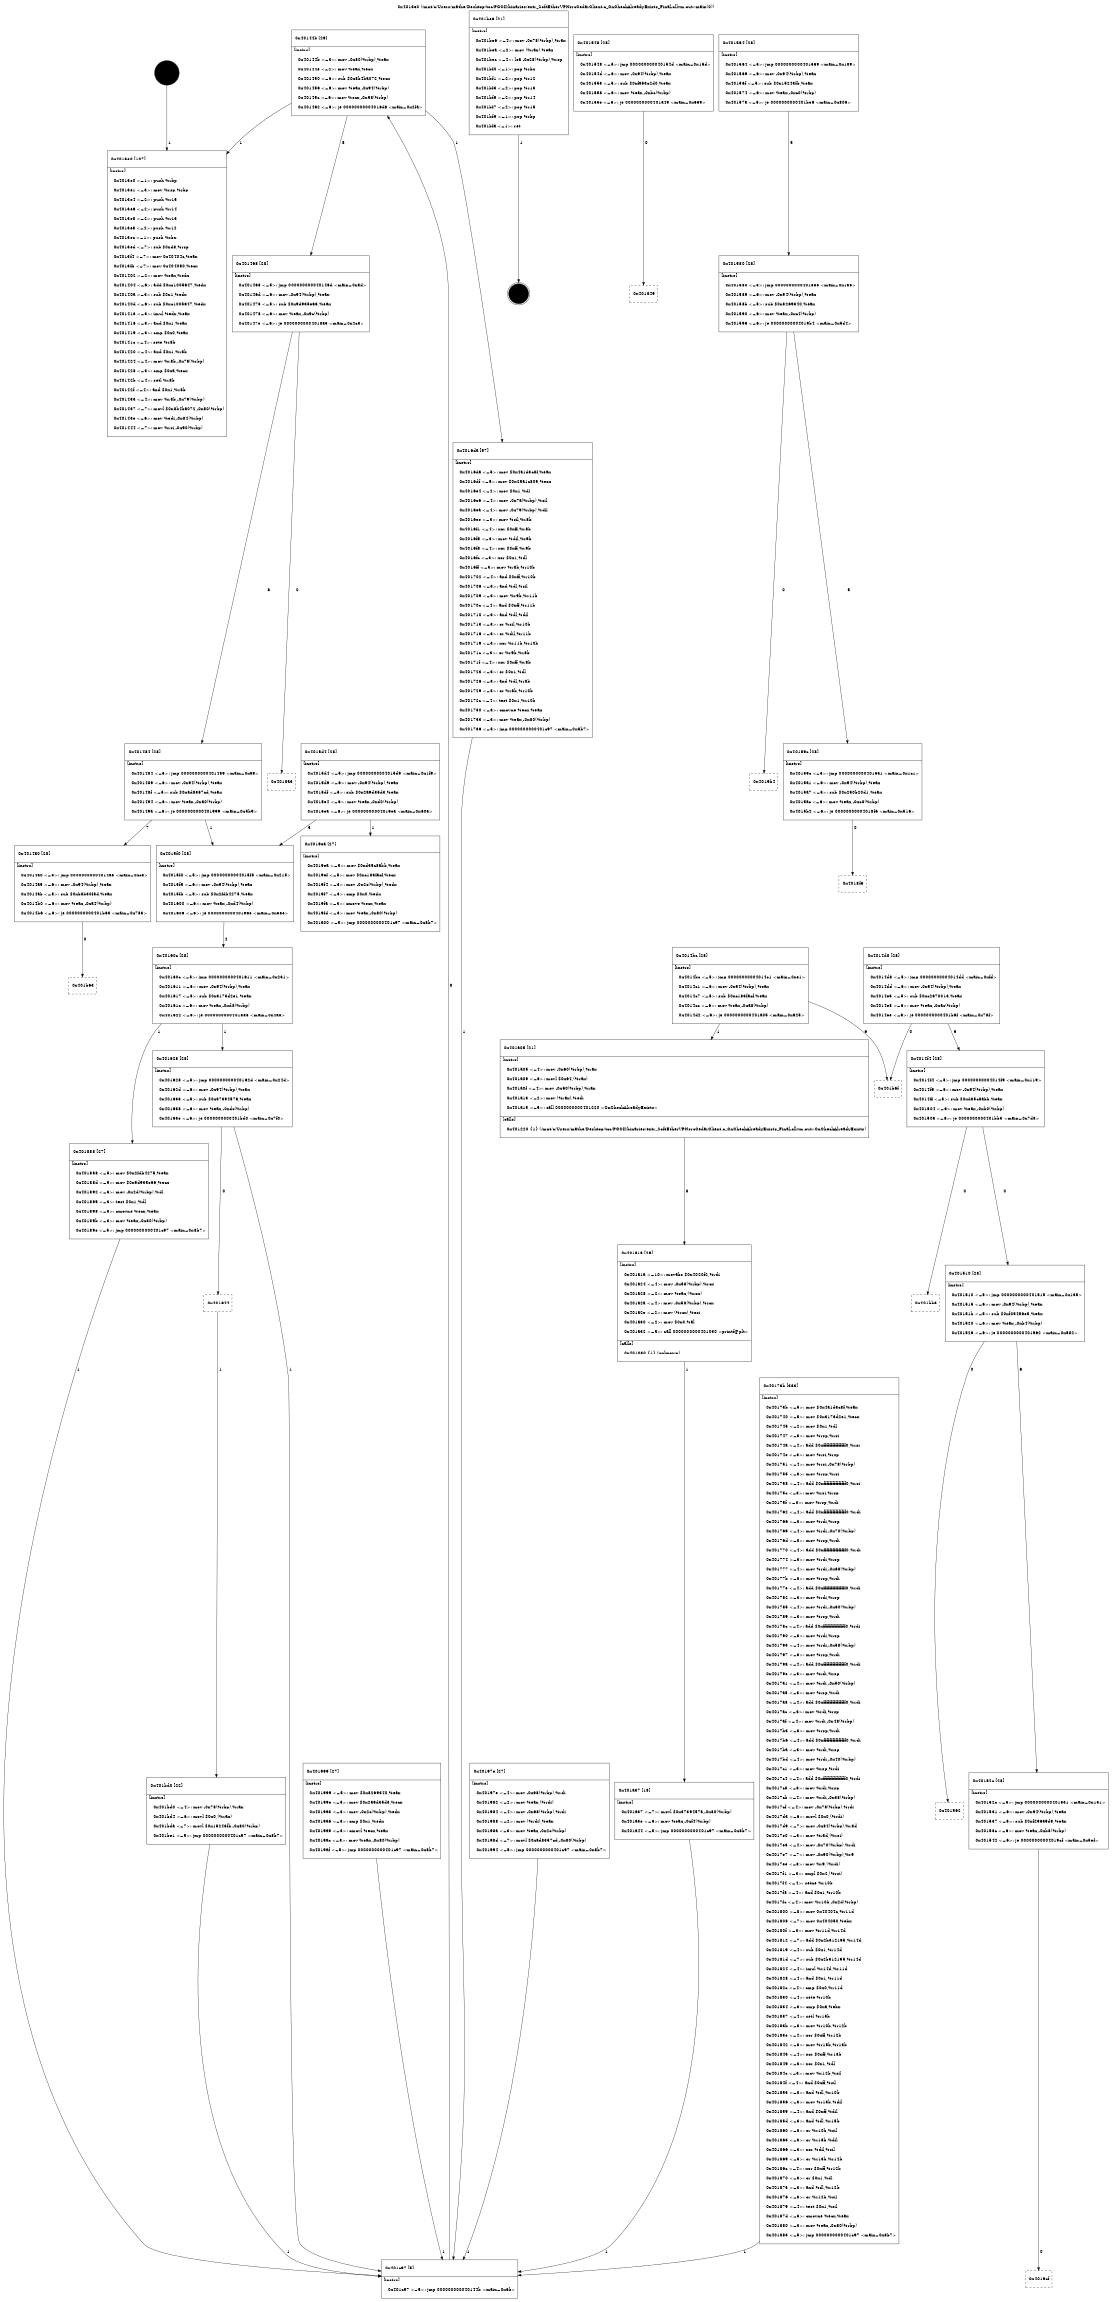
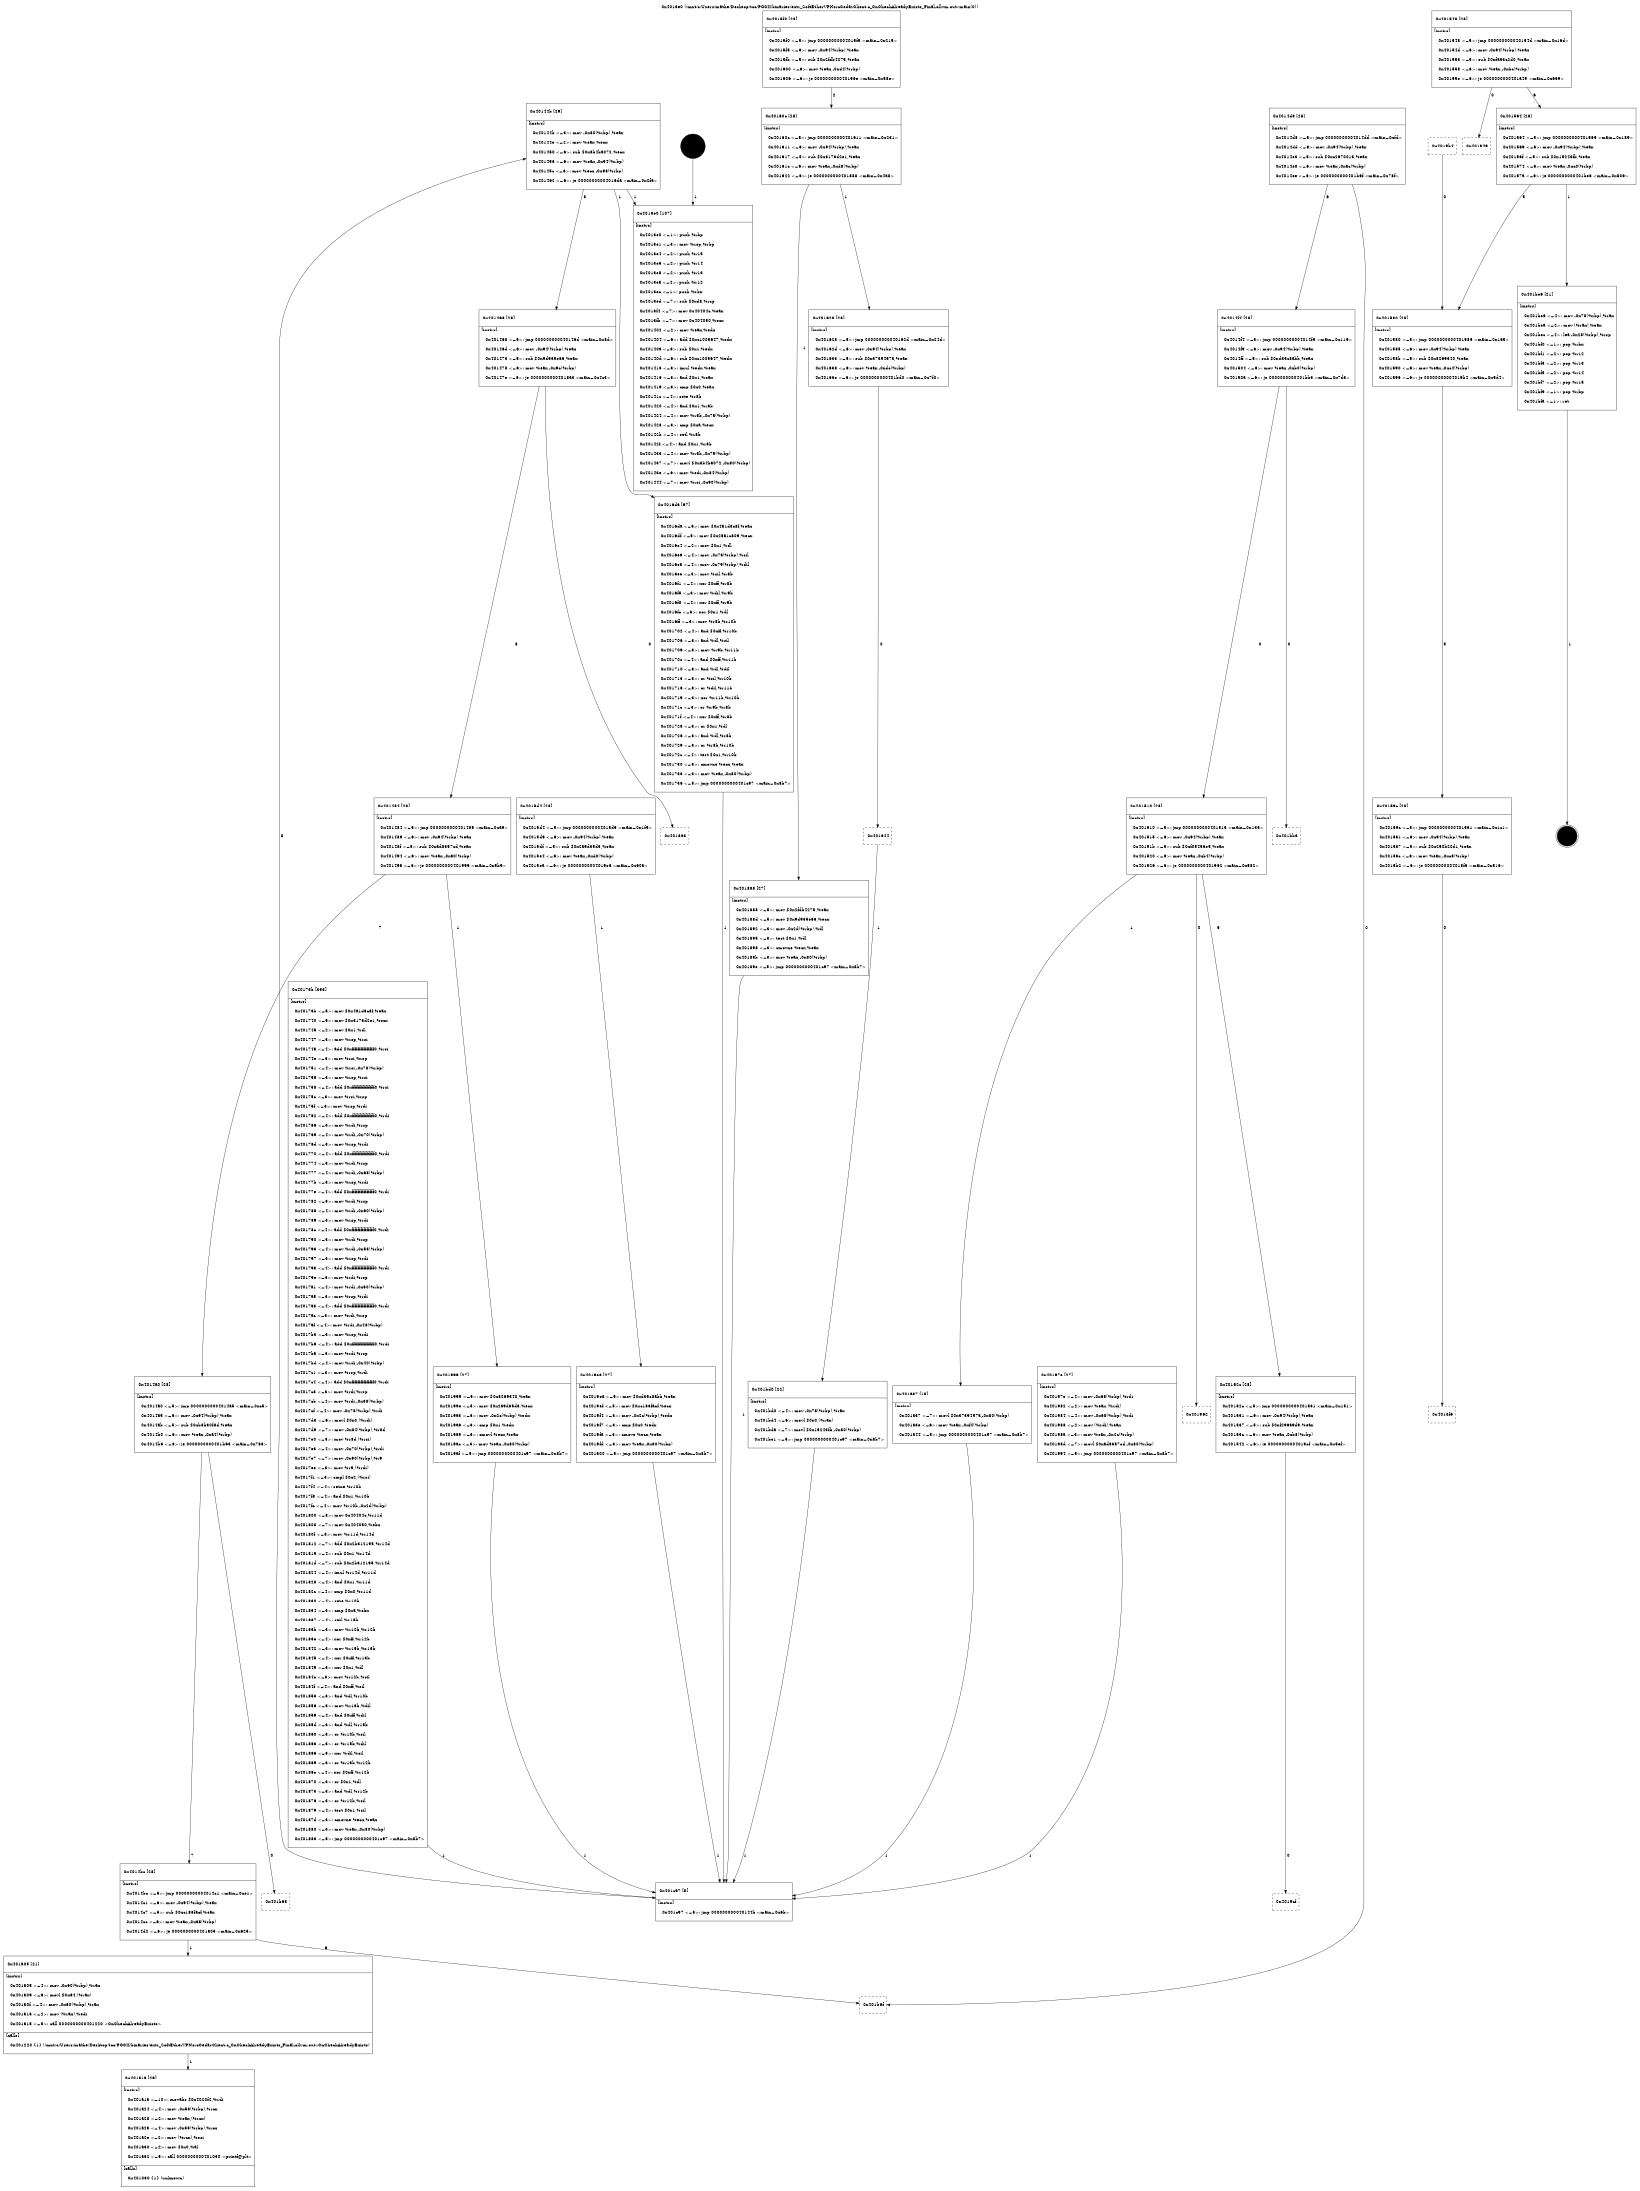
none -> (1533, 96)
none -> (1567, 234)
(775, 551) -> (1442, 231)
(209, 831) -> (472, 1119)
(299, 832) -> none
(687, 1191) -> (190, 2062)
(684, 1570) -> (988, 1104)
none -> (195, 1657)
(290, 1724) -> (684, 1671)
